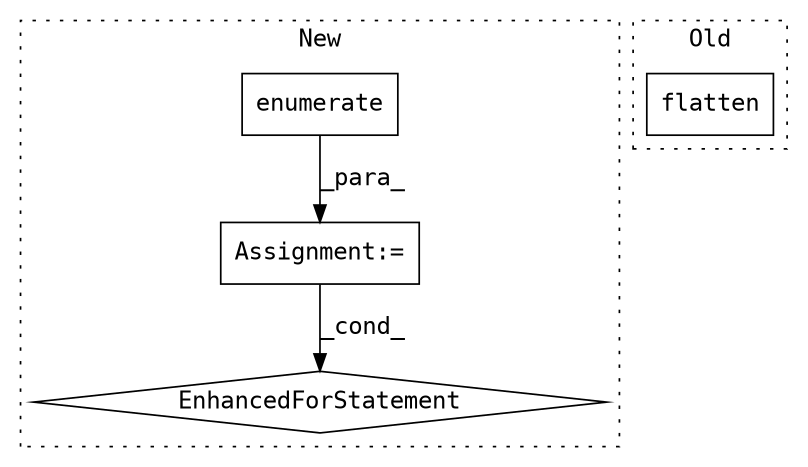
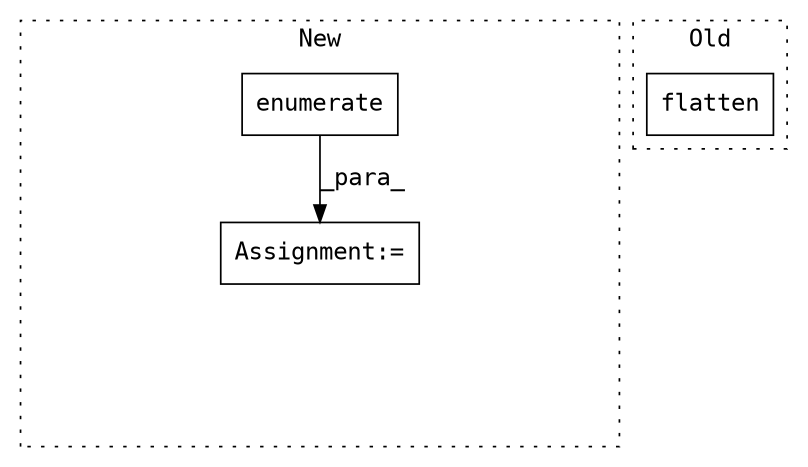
(320, 402) -> none
